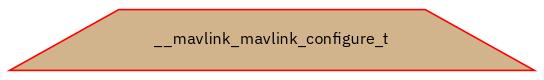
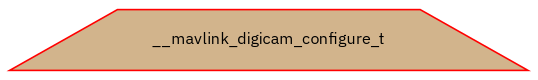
(272, 40) -> (269, 40)
